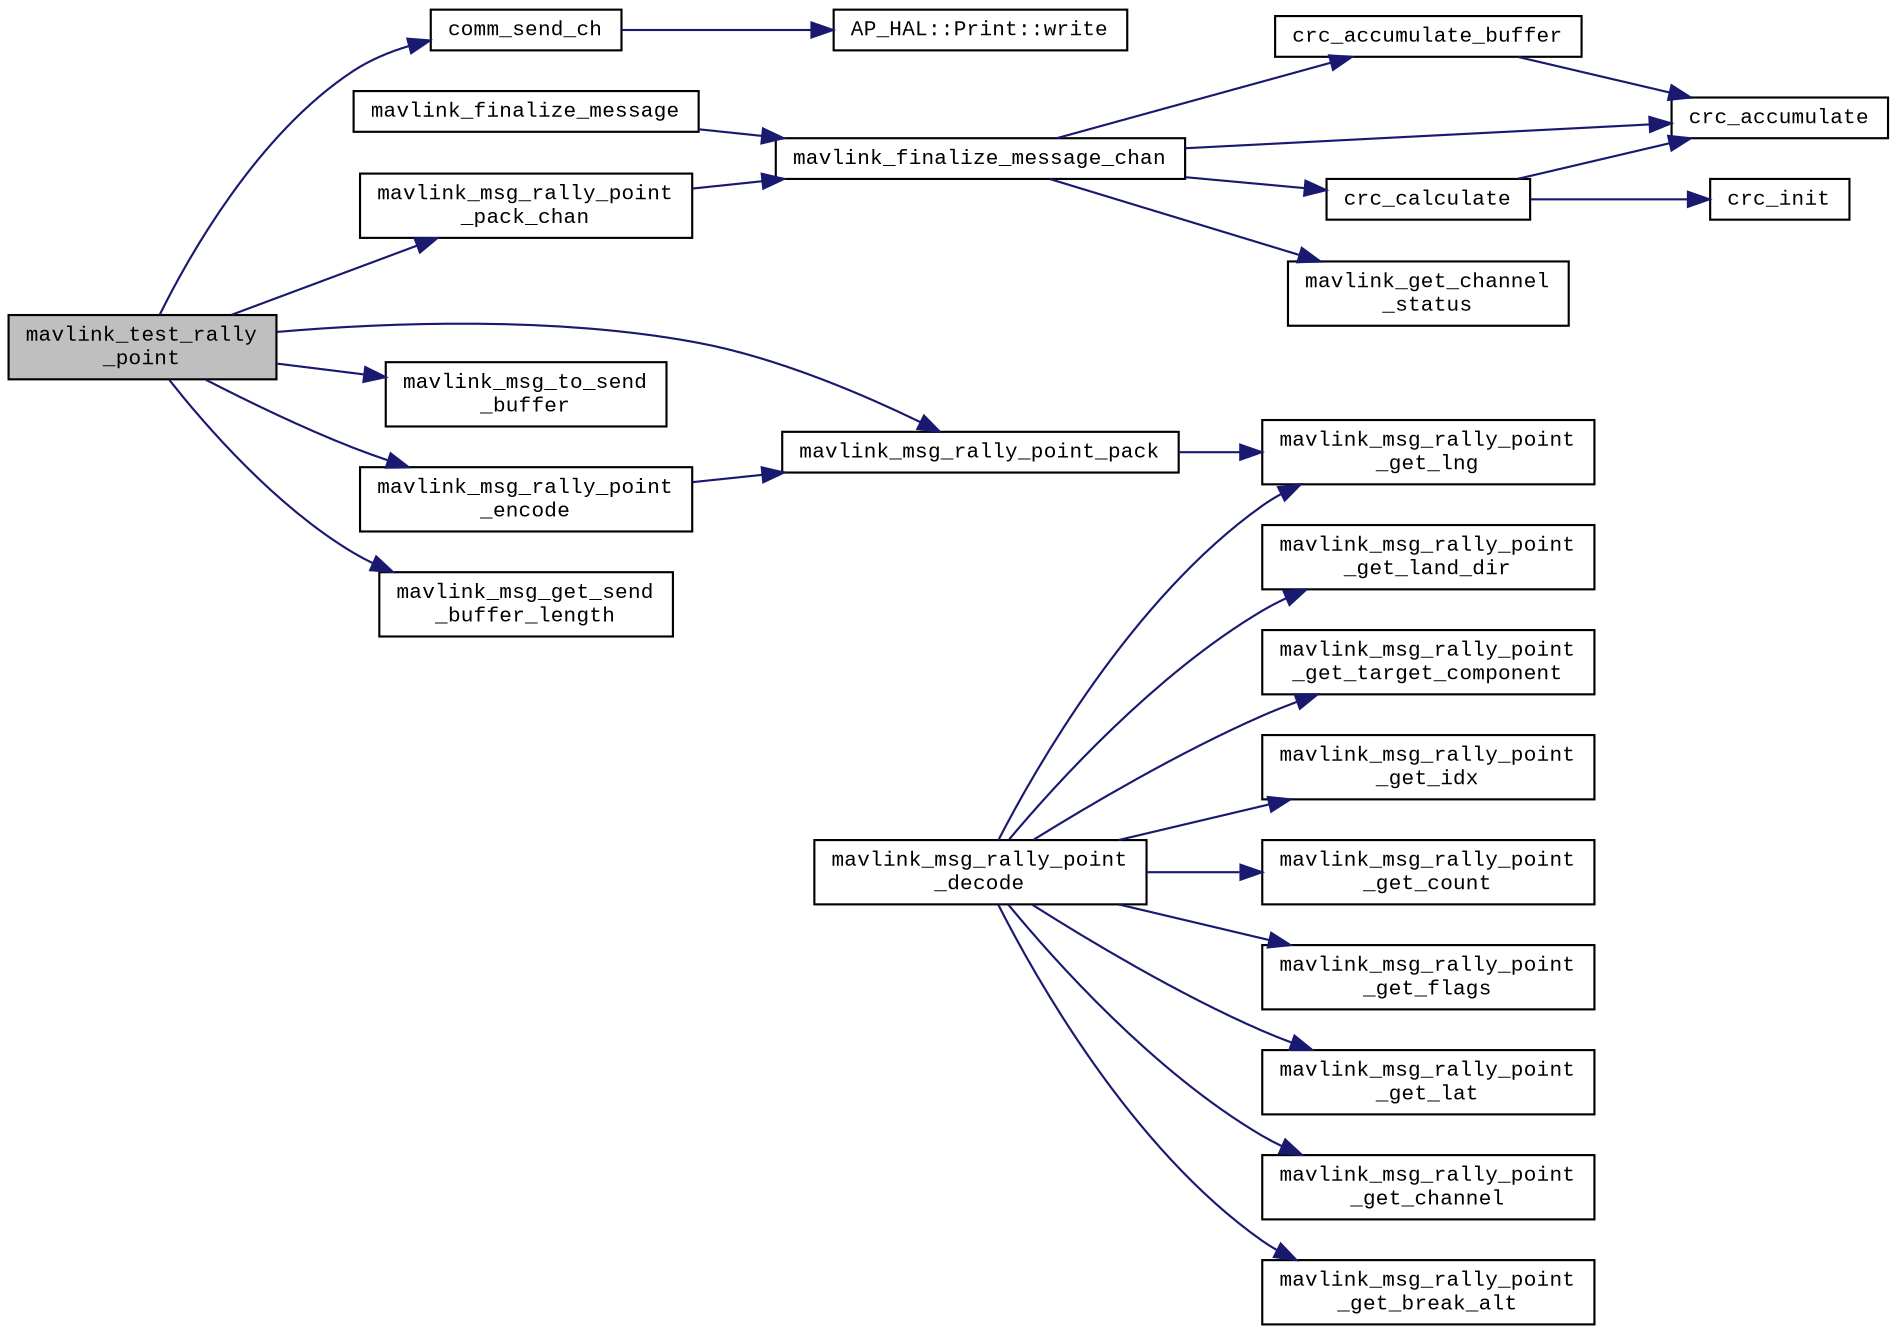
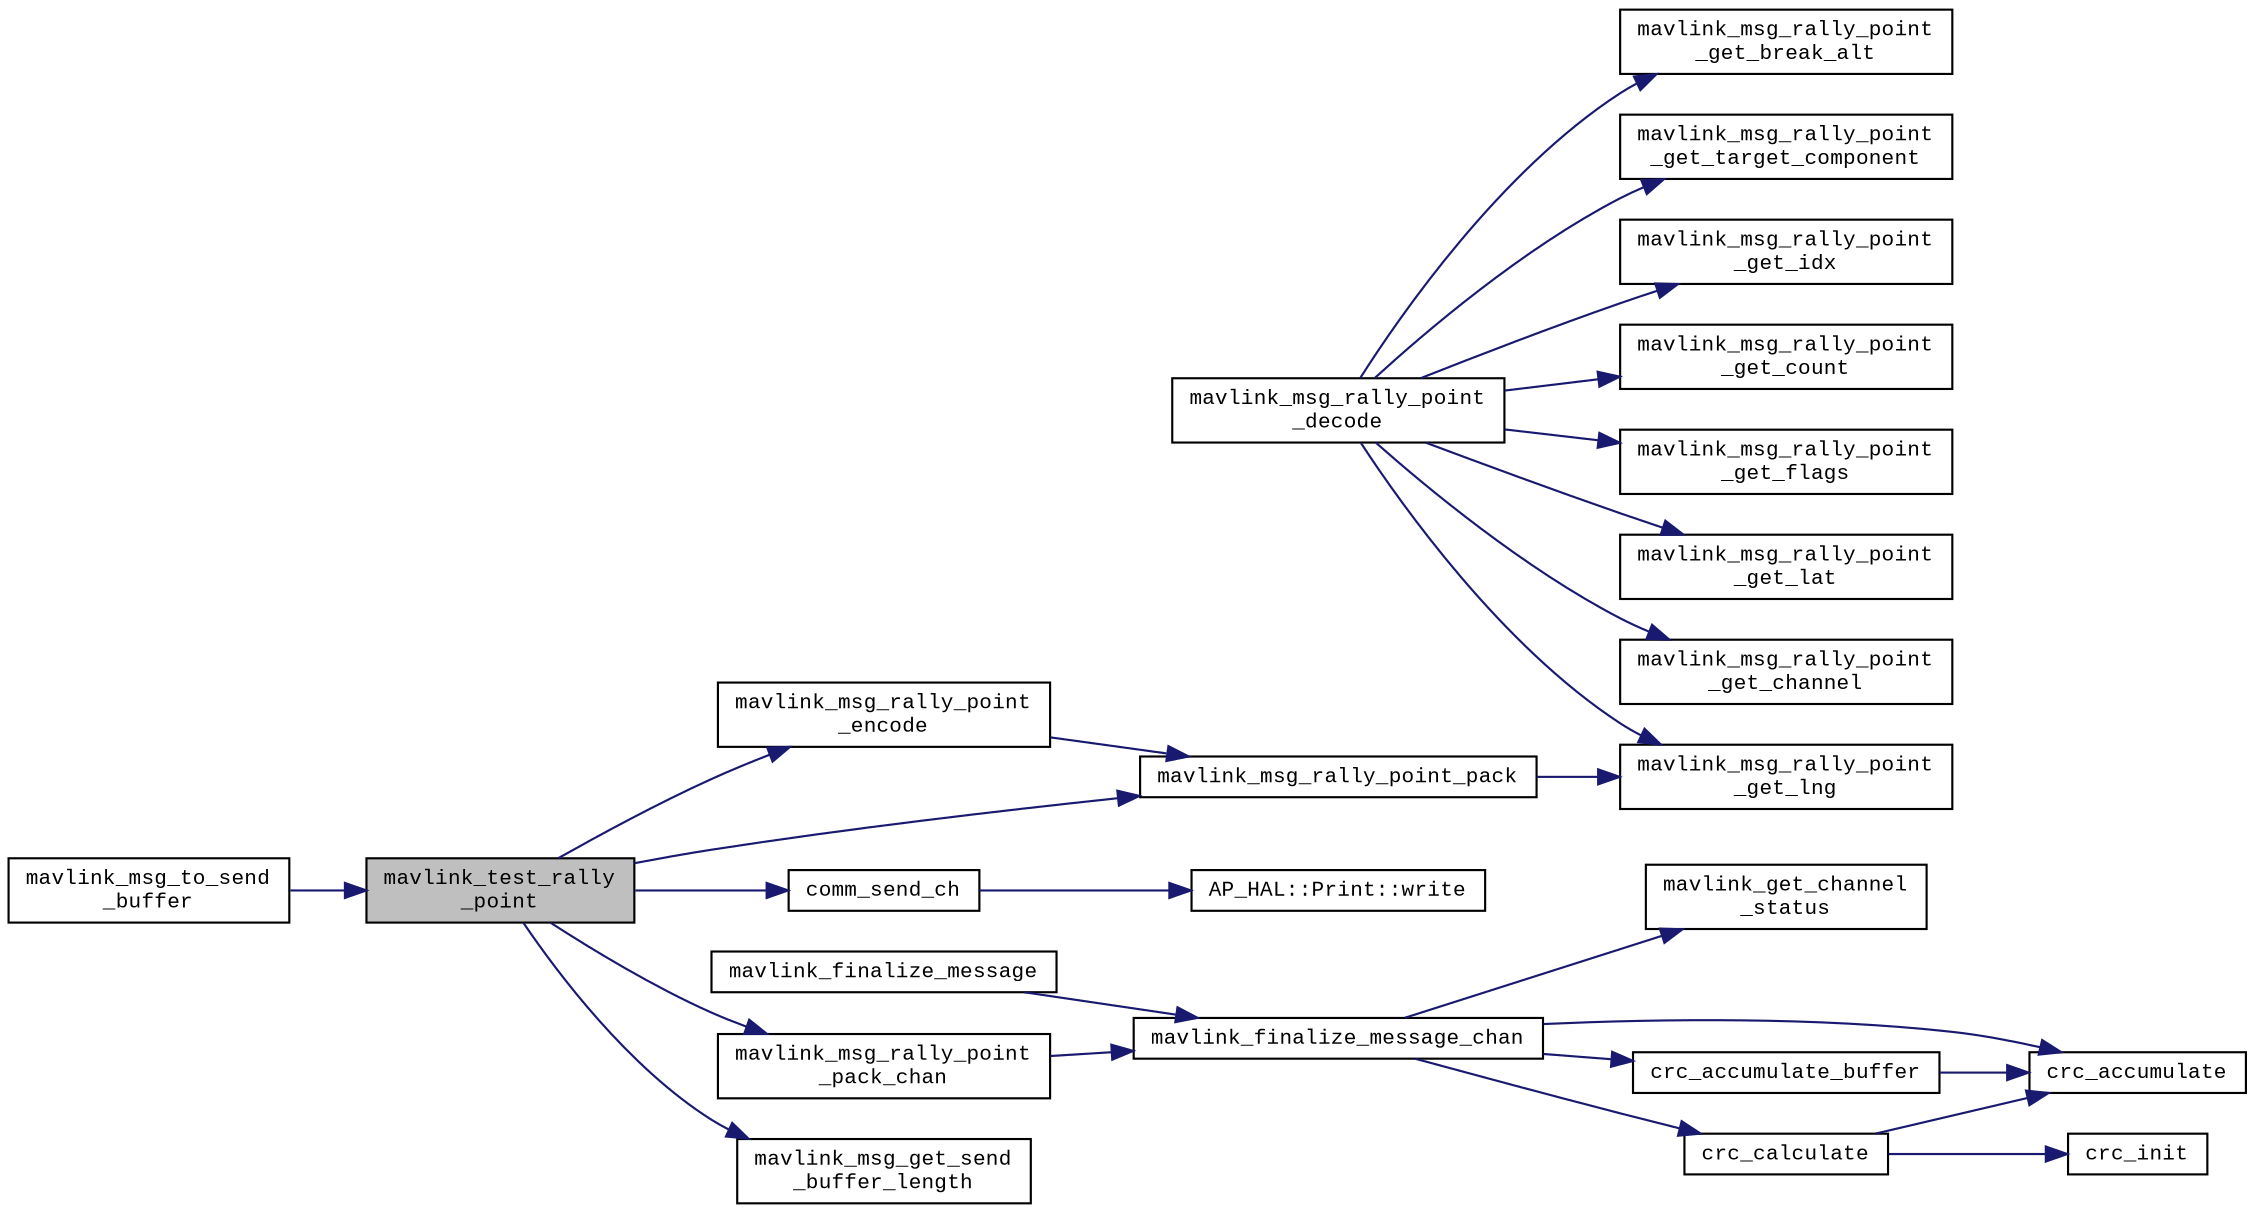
(321, 369) -> (317, 890)
(1428, 557) -> none
